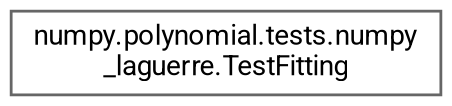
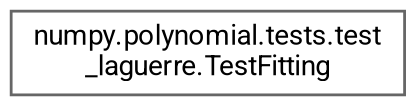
(226, 53) -> (208, 53)
